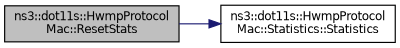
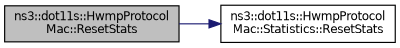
(308, 24) -> (308, 24)
